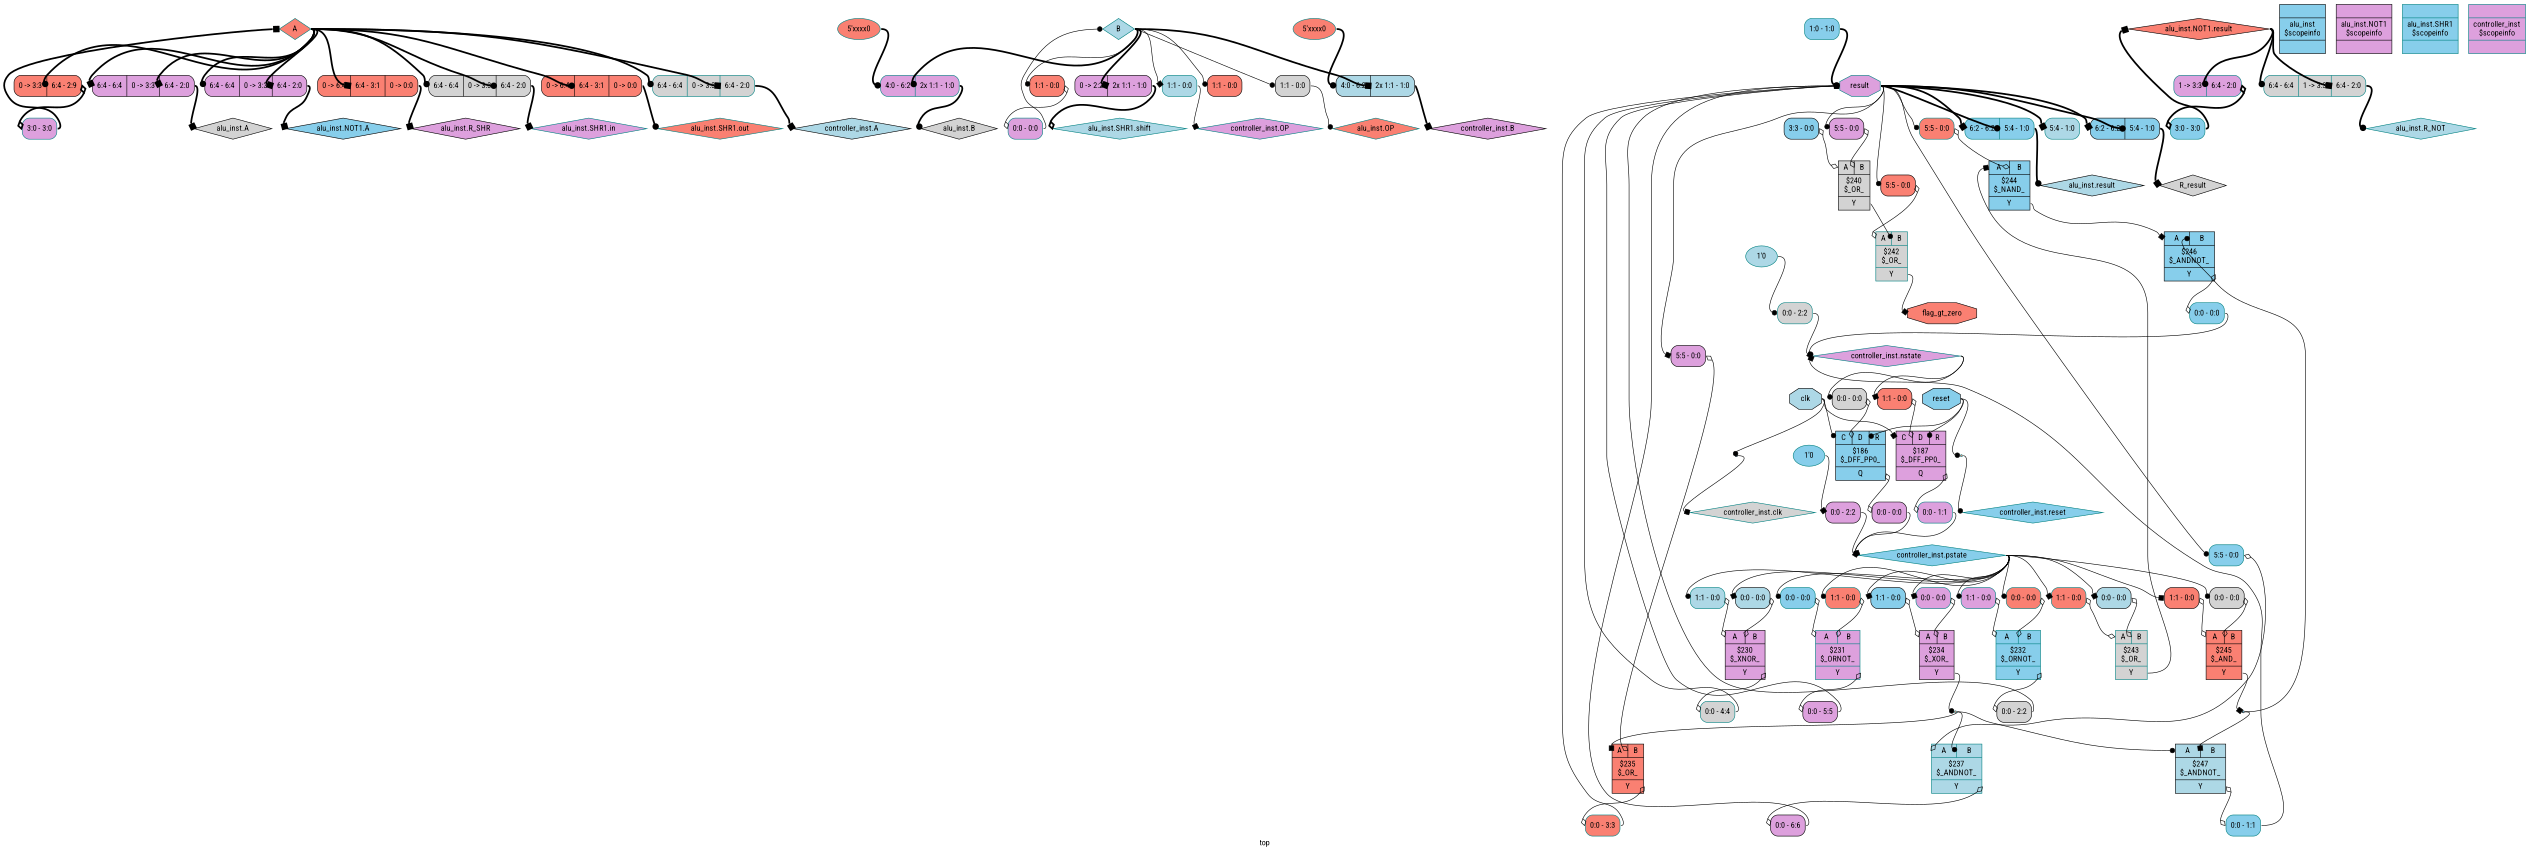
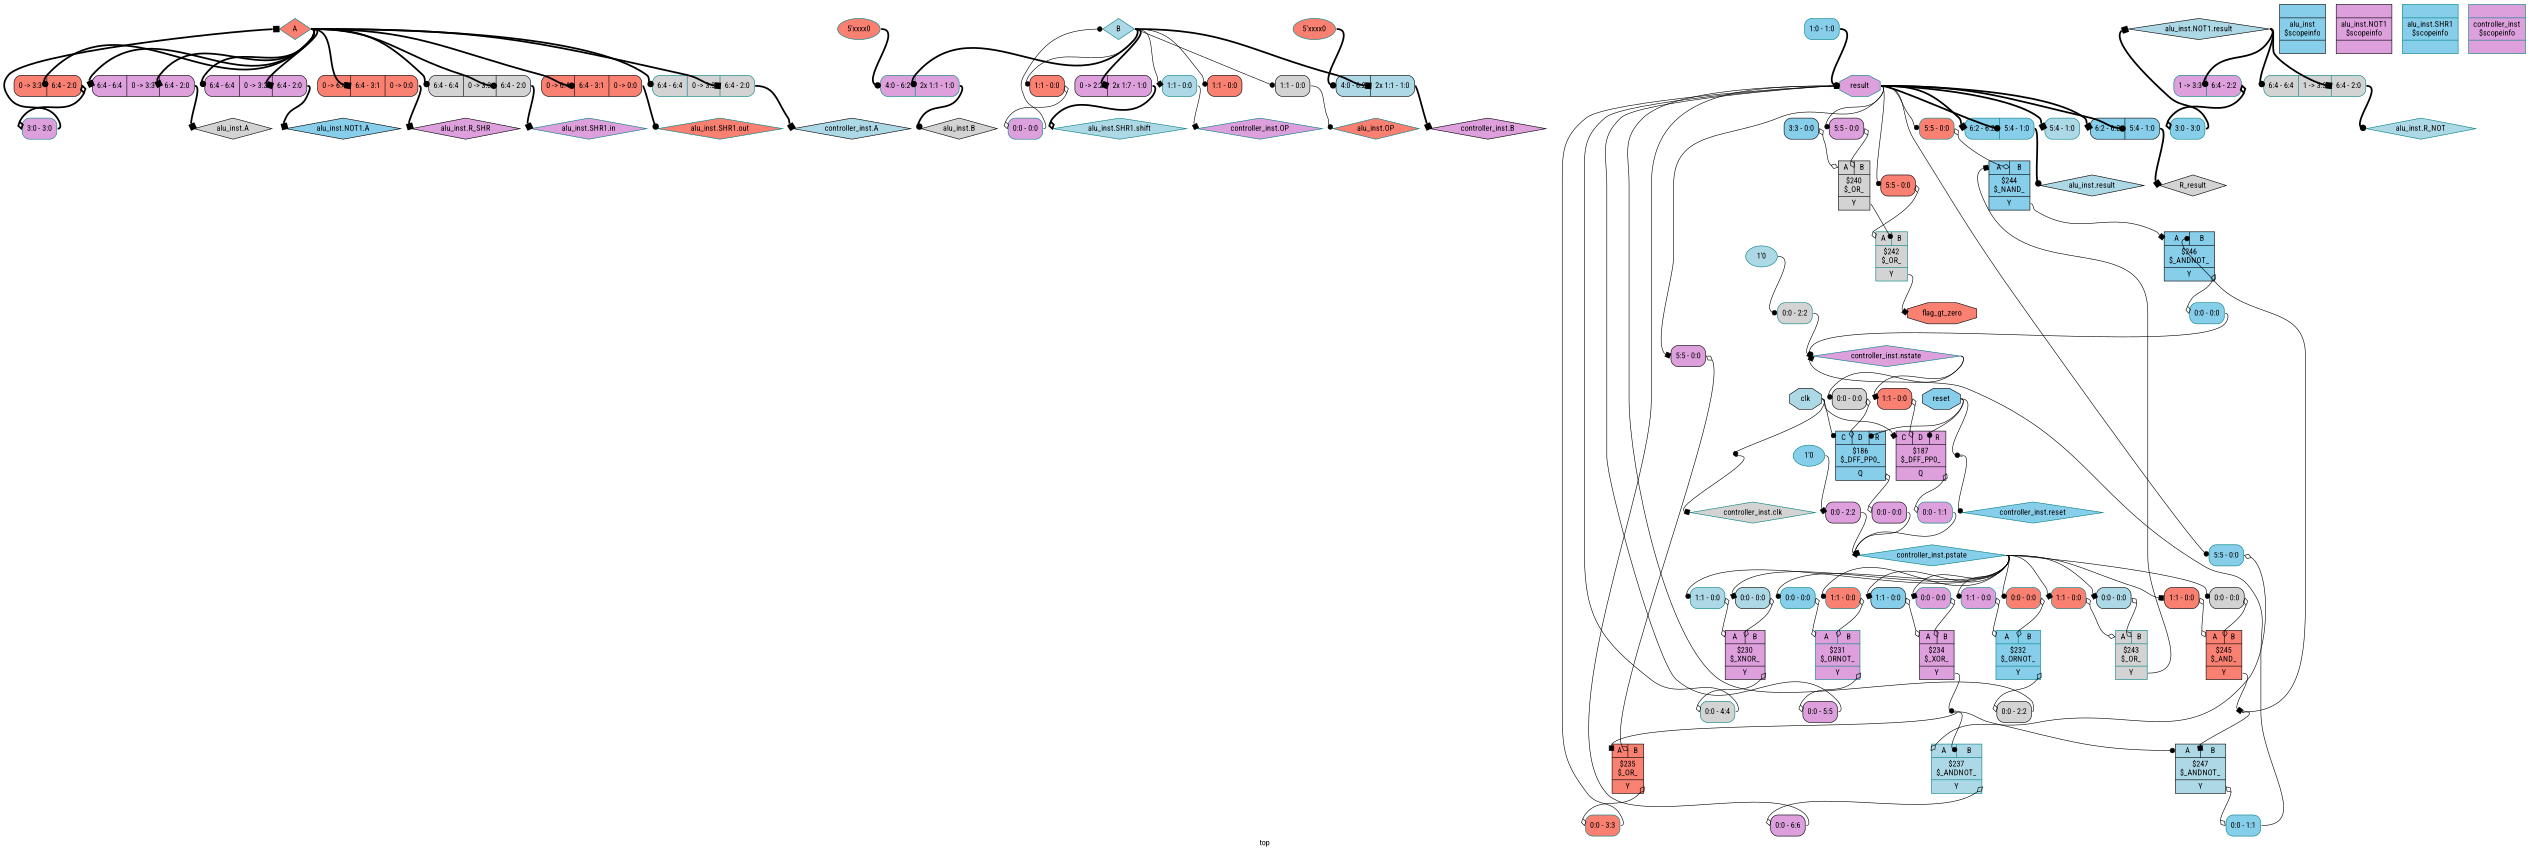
(2199, 29) -> (2199, 29)
(64, 86) -> (64, 86)
(1130, 86) -> (1130, 86)
(2224, 86) -> (2224, 86)
